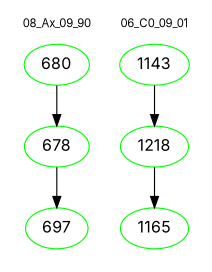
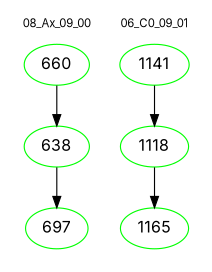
(57, 24) -> (57, 24)
(57, 65) -> (57, 65)
(155, 65) -> (155, 65)
(57, 147) -> (57, 147)
(155, 147) -> (155, 147)
